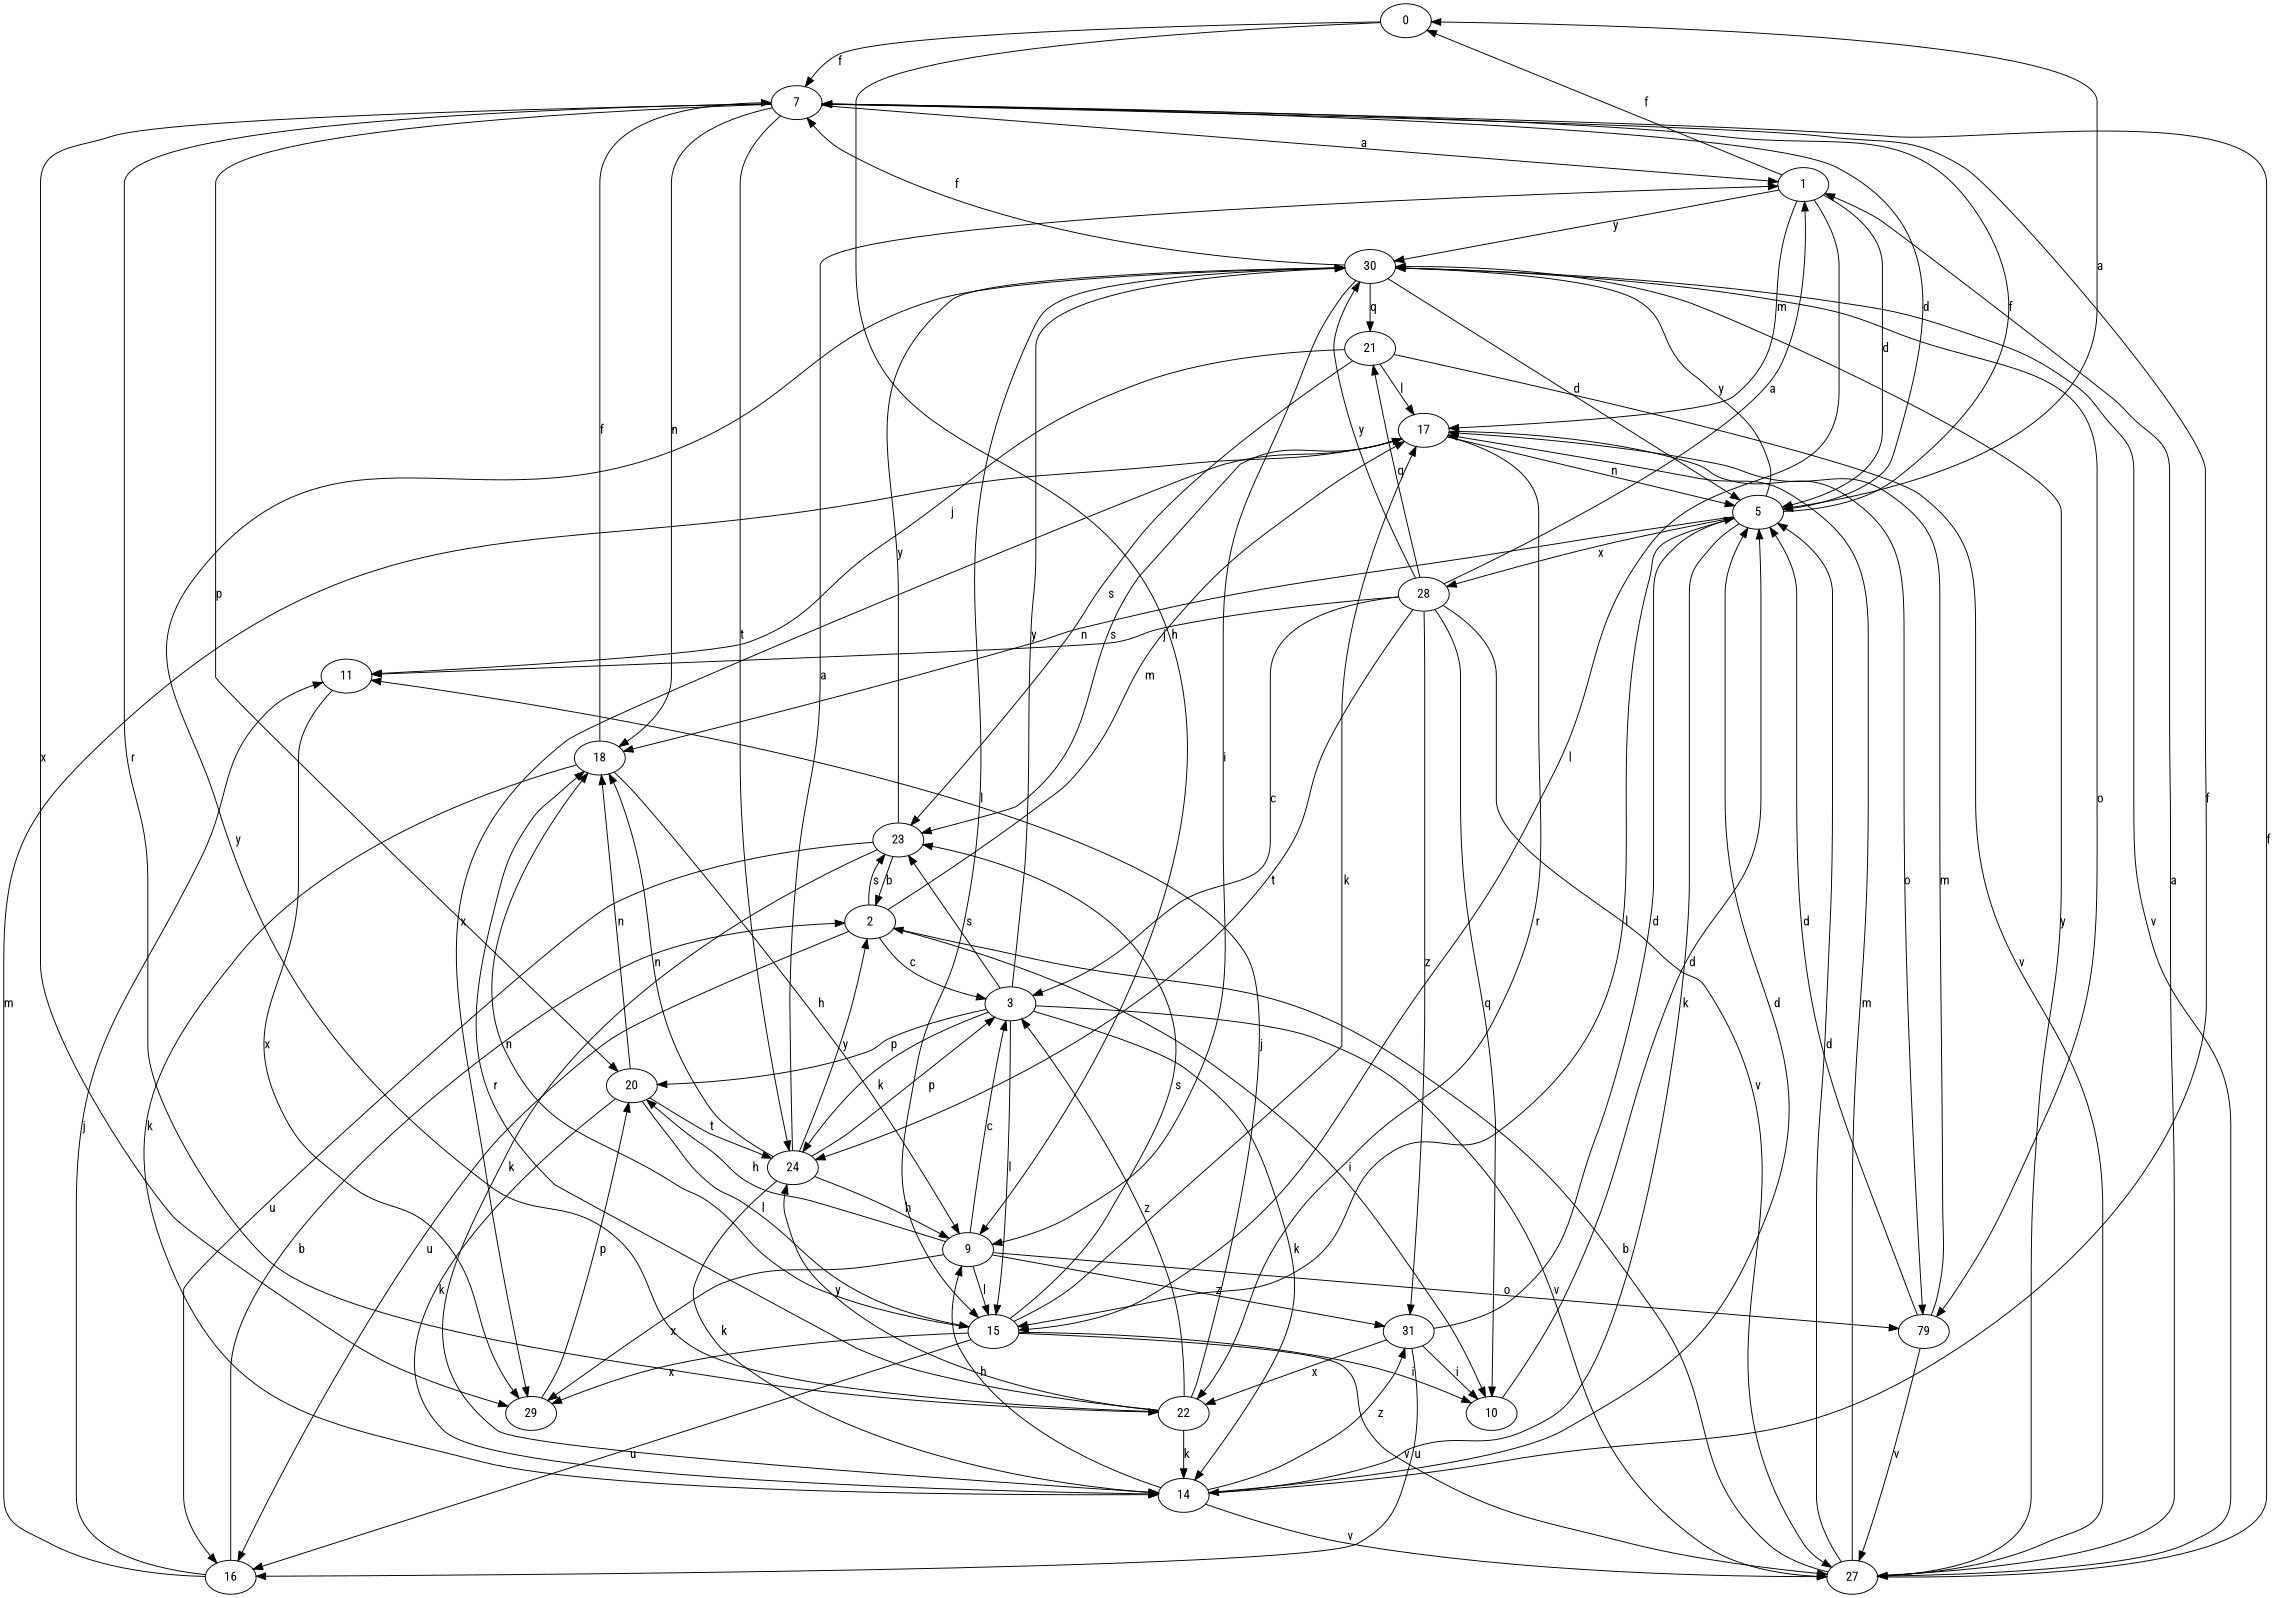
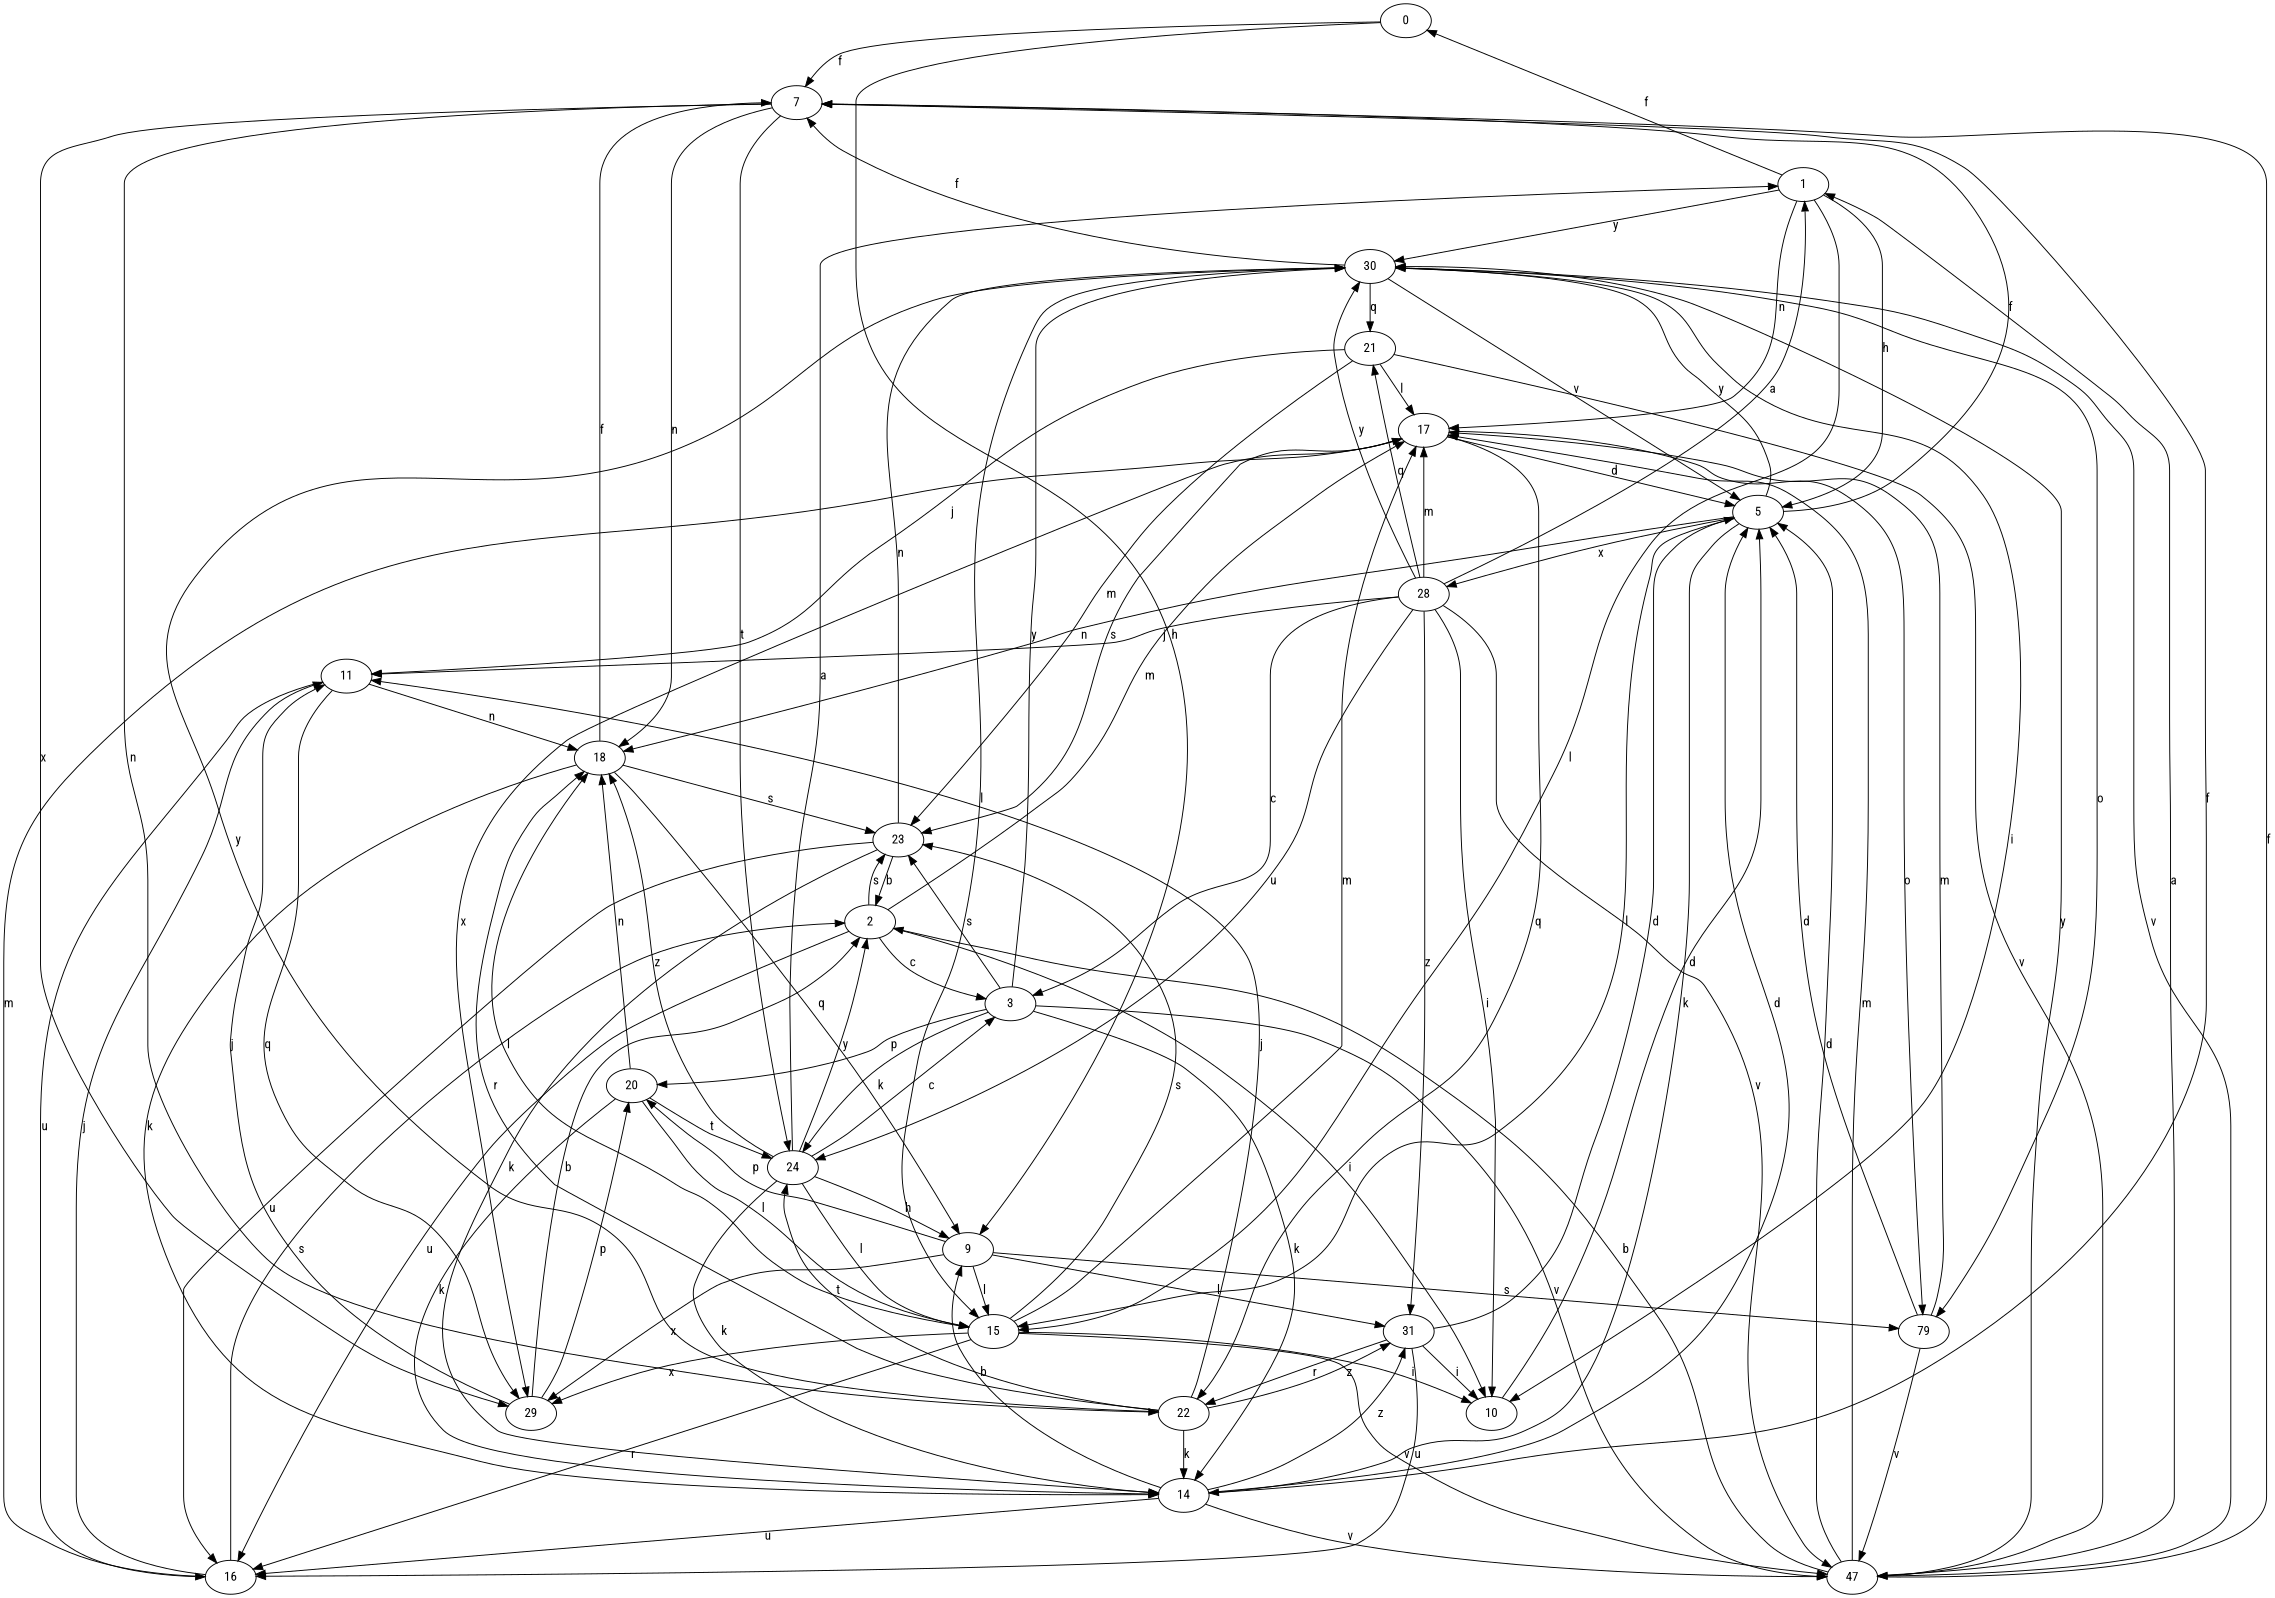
(2076, 80) -> none
(1589, 132) -> none
(1295, 143) -> none
(1782, 307) -> (1782, 307)
(1886, 348) -> (1886, 348)
(1577, 389) -> (1577, 389)
(216, 423) -> none
(1614, 471) -> (1614, 471)
none -> (1424, 517)
(901, 553) -> (901, 553)
(1112, 594) -> (1112, 594)
none -> (469, 716)
(133, 758) -> (133, 758)
none -> (751, 799)
(1223, 800) -> (2019, 726)
(1274, 881) -> (1274, 881)
(1347, 881) -> (1347, 881)
(1538, 922) -> (1538, 922)
(658, 963) -> (658, 963)
(822, 1004) -> (822, 1004)
(1488, 1004) -> (1488, 1004)
(268, 1045) -> (268, 1045)
(509, 1045) -> (509, 1045)
(932, 1086) -> (932, 1086)
none -> (587, 1088)
none -> (236, 1097)
none -> (40, 1129)
(985, 1131) -> none
(1008, 1163) -> (865, 1274)
(756, 1168) -> (756, 1168)
(1136, 1200) -> (1297, 1385)
(302, 1250) -> (302, 1250)
(839, 1291) -> (839, 1291)
(1219, 1291) -> (1219, 1291)
(1507, 1291) -> (1507, 1291)
(984, 1372) -> (984, 1372)
(1315, 1372) -> (1315, 1372)
(633, 1454) -> (633, 1454)
none -> (712, 1536)
(1852, 1577) -> (1852, 1577)
